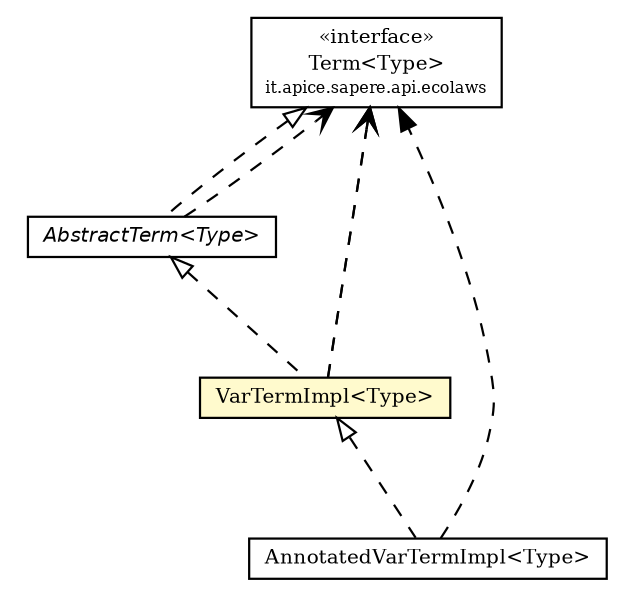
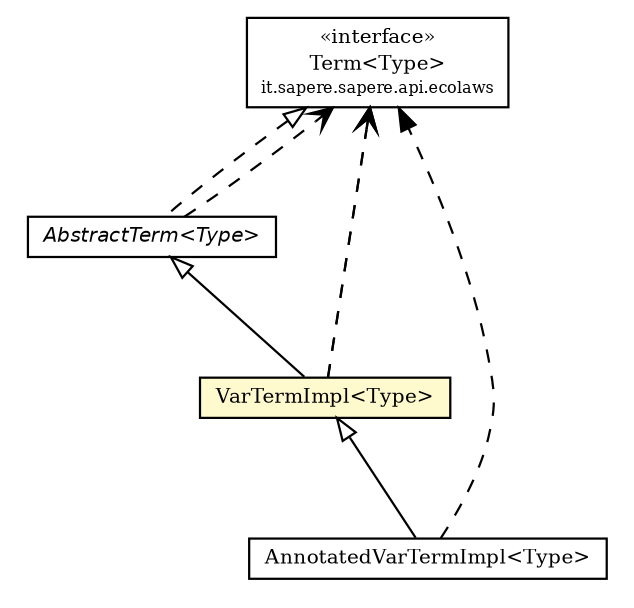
(377, 88) -> (378, 88)
(246, 324) -> (246, 324)
(383, 488) -> (383, 488)
